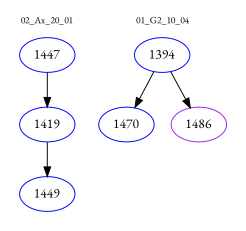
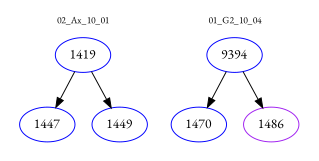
(47, 21) -> (83, 21)
(162, 55) -> (235, 55)
(47, 85) -> (68, 85)
